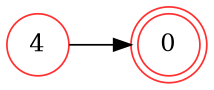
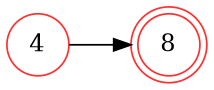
(169, 45) -> (169, 45)
